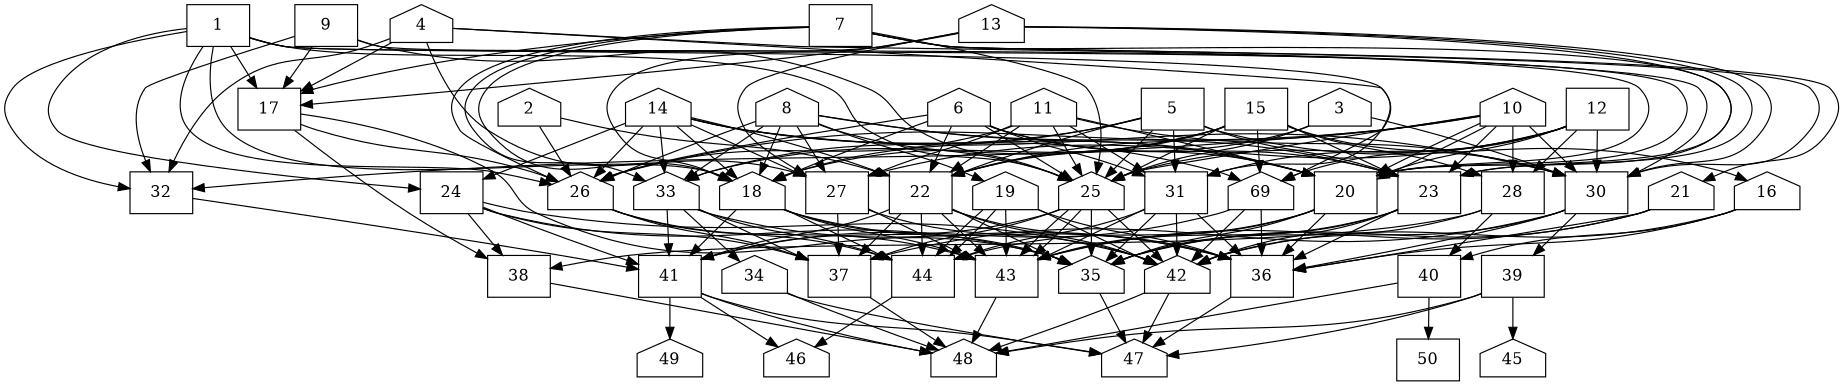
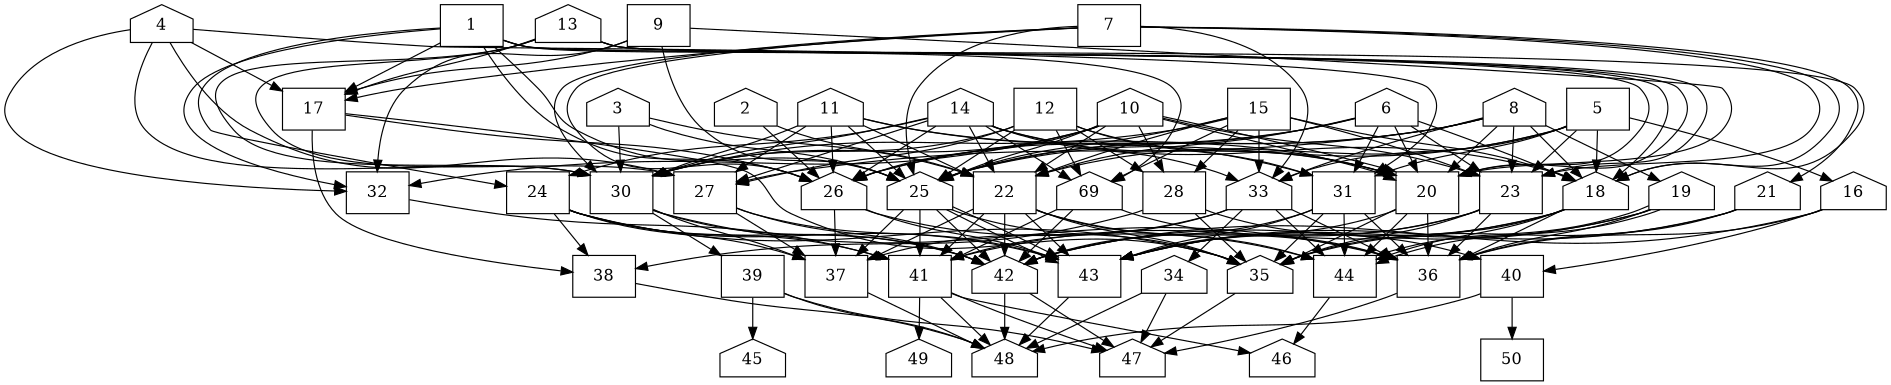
none -> (808, 235)
